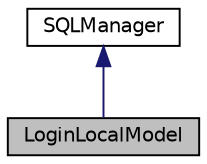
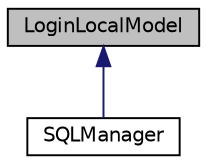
(103, 92) -> (103, 92)
